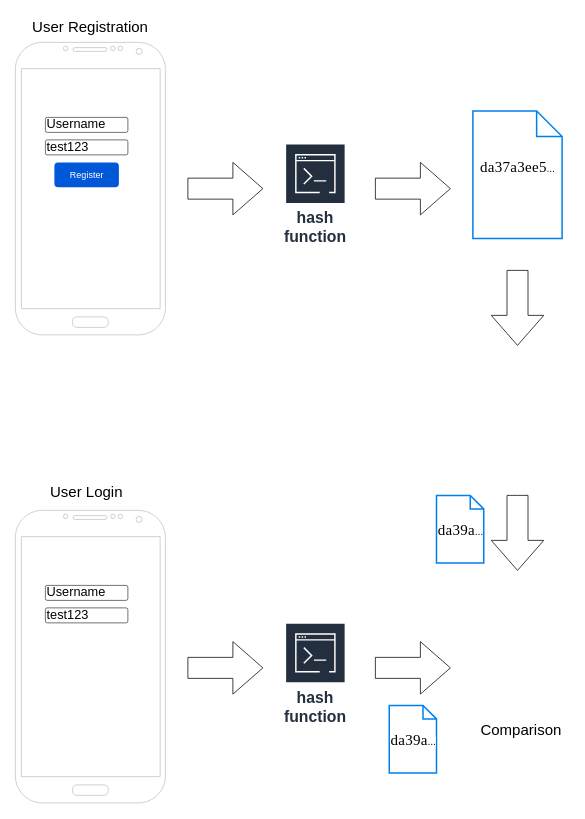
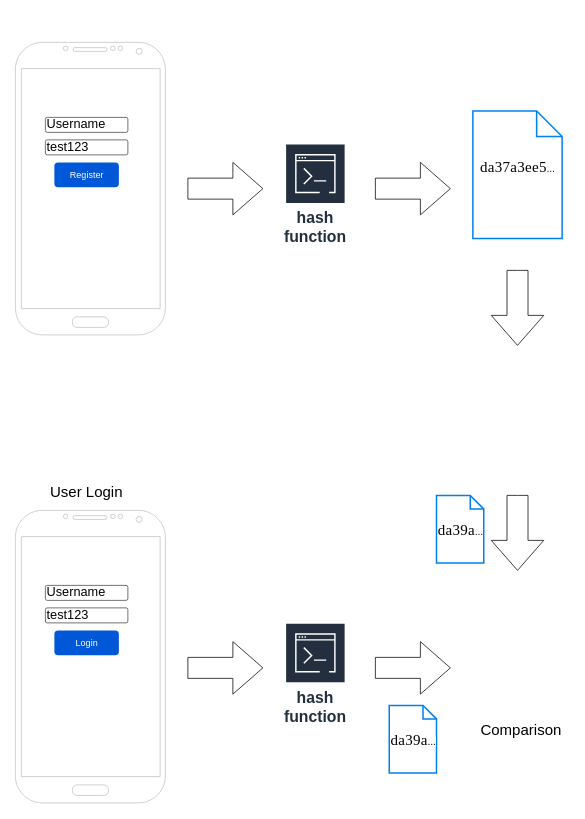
(90, 27) -> none
none -> (87, 643)
